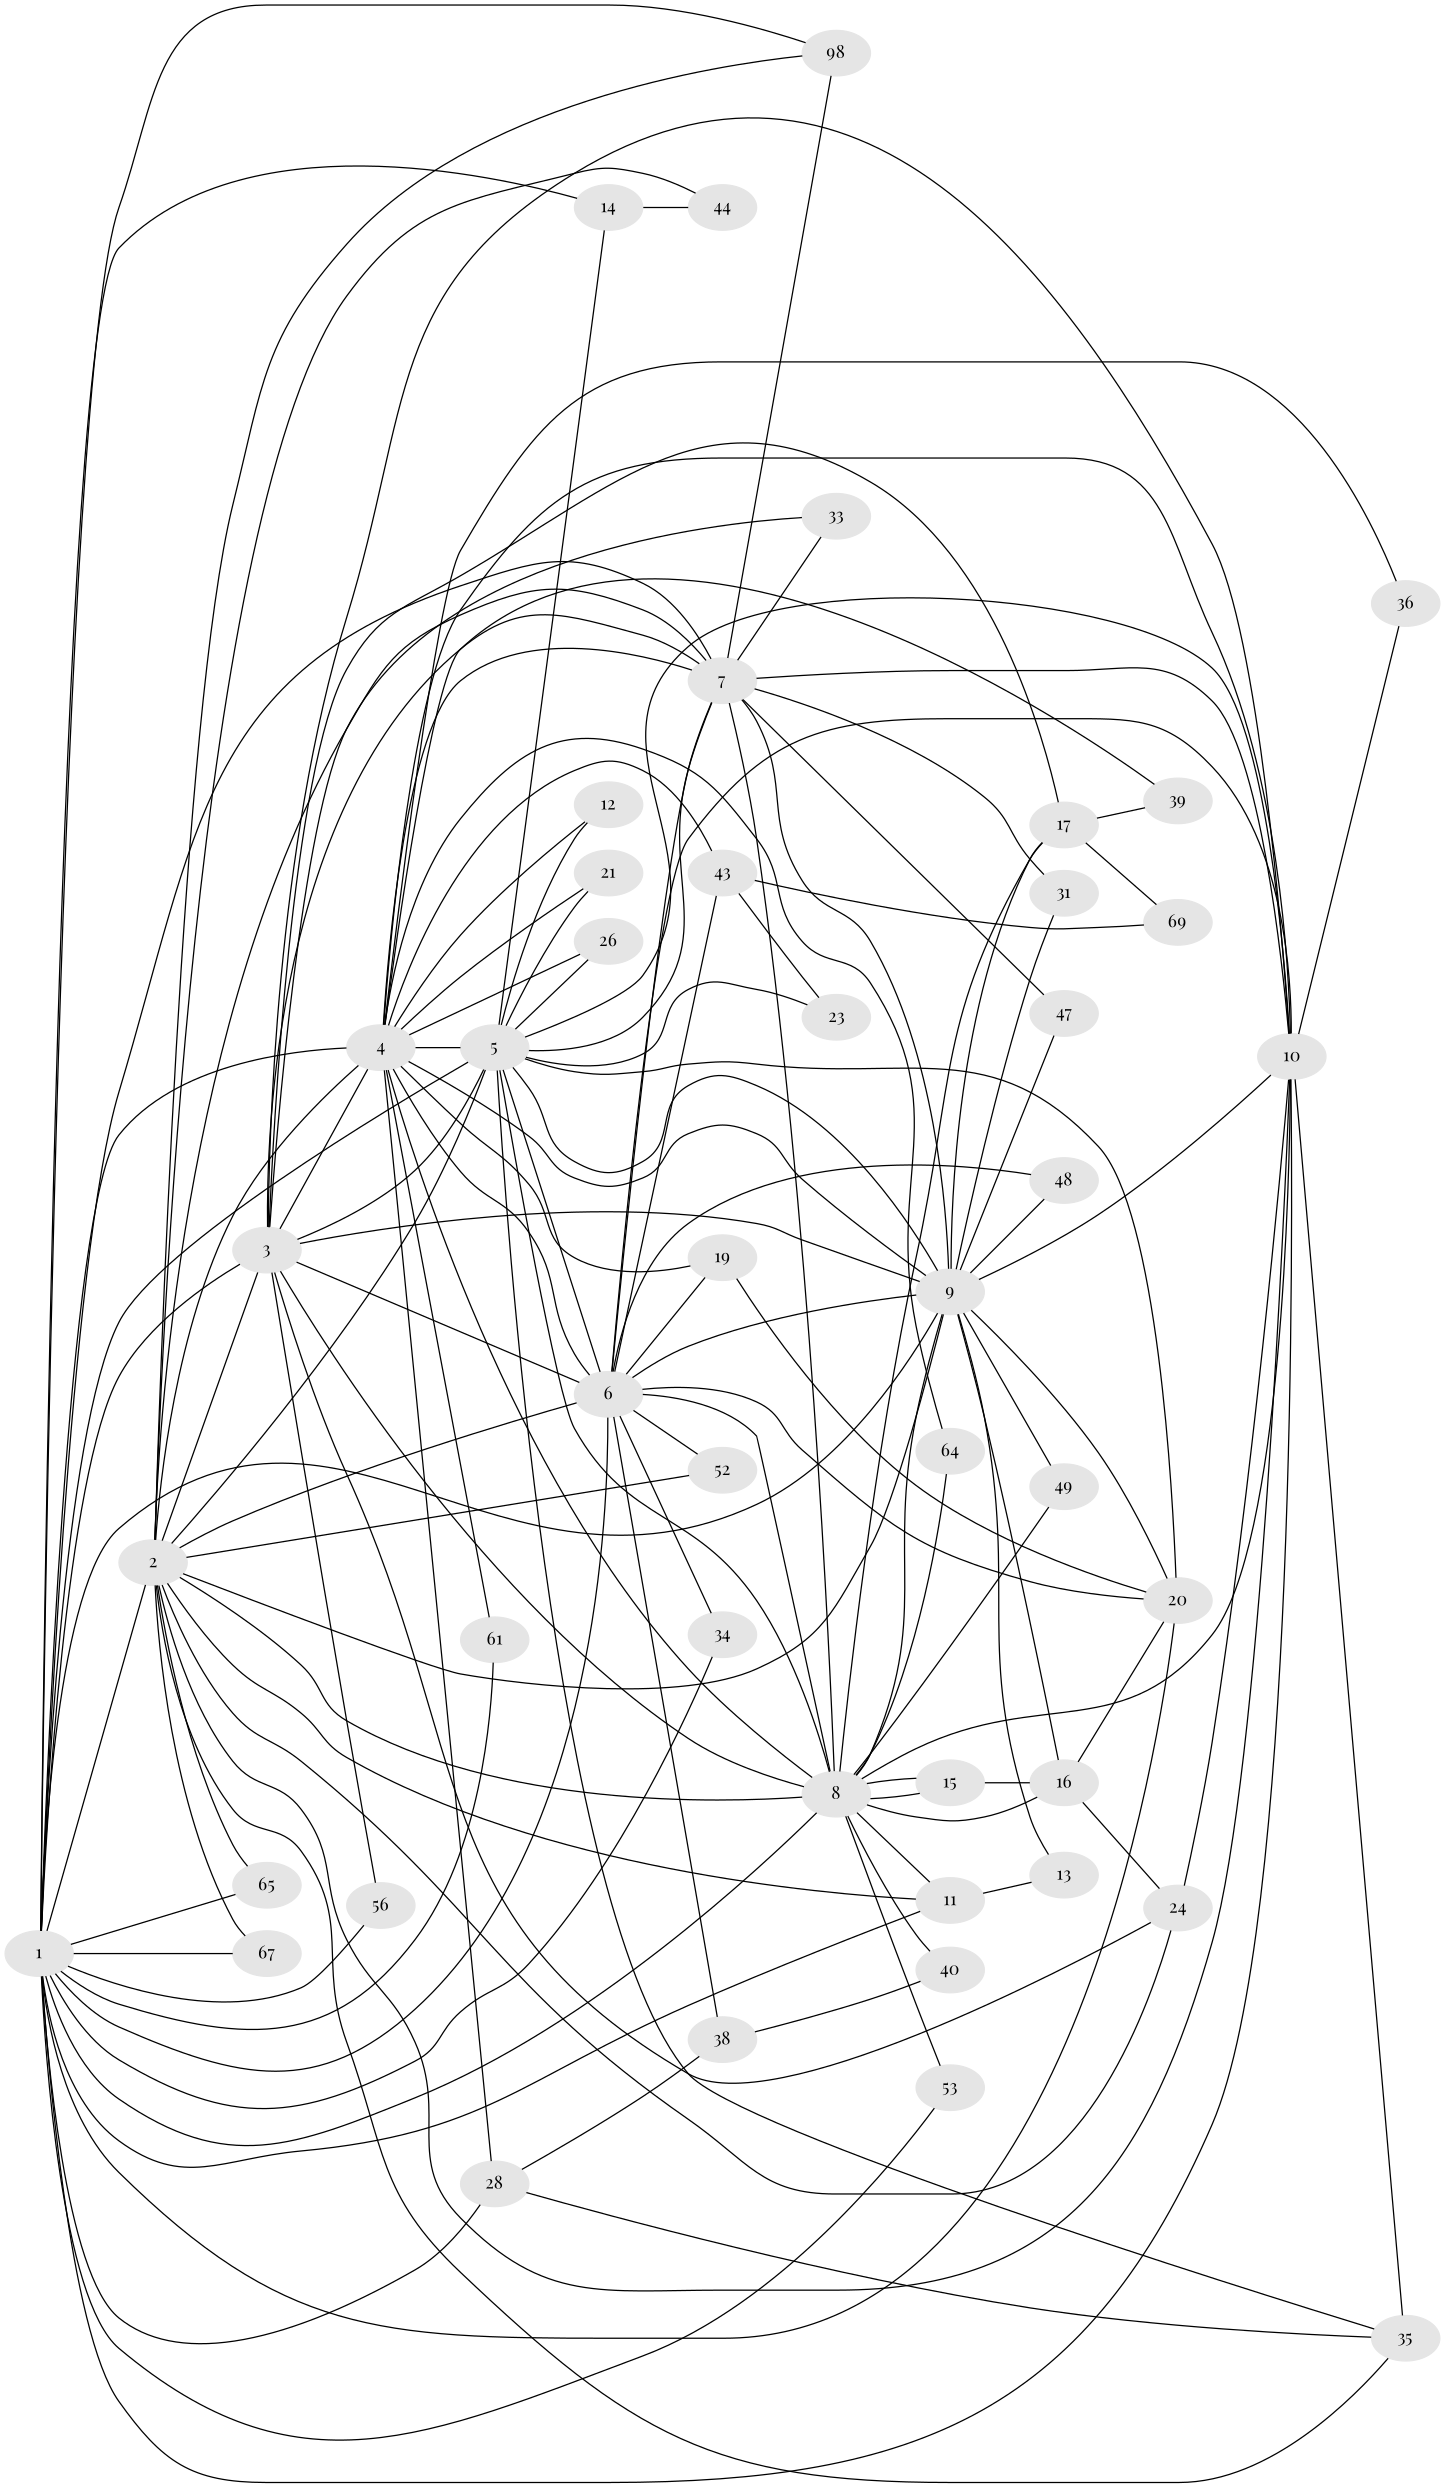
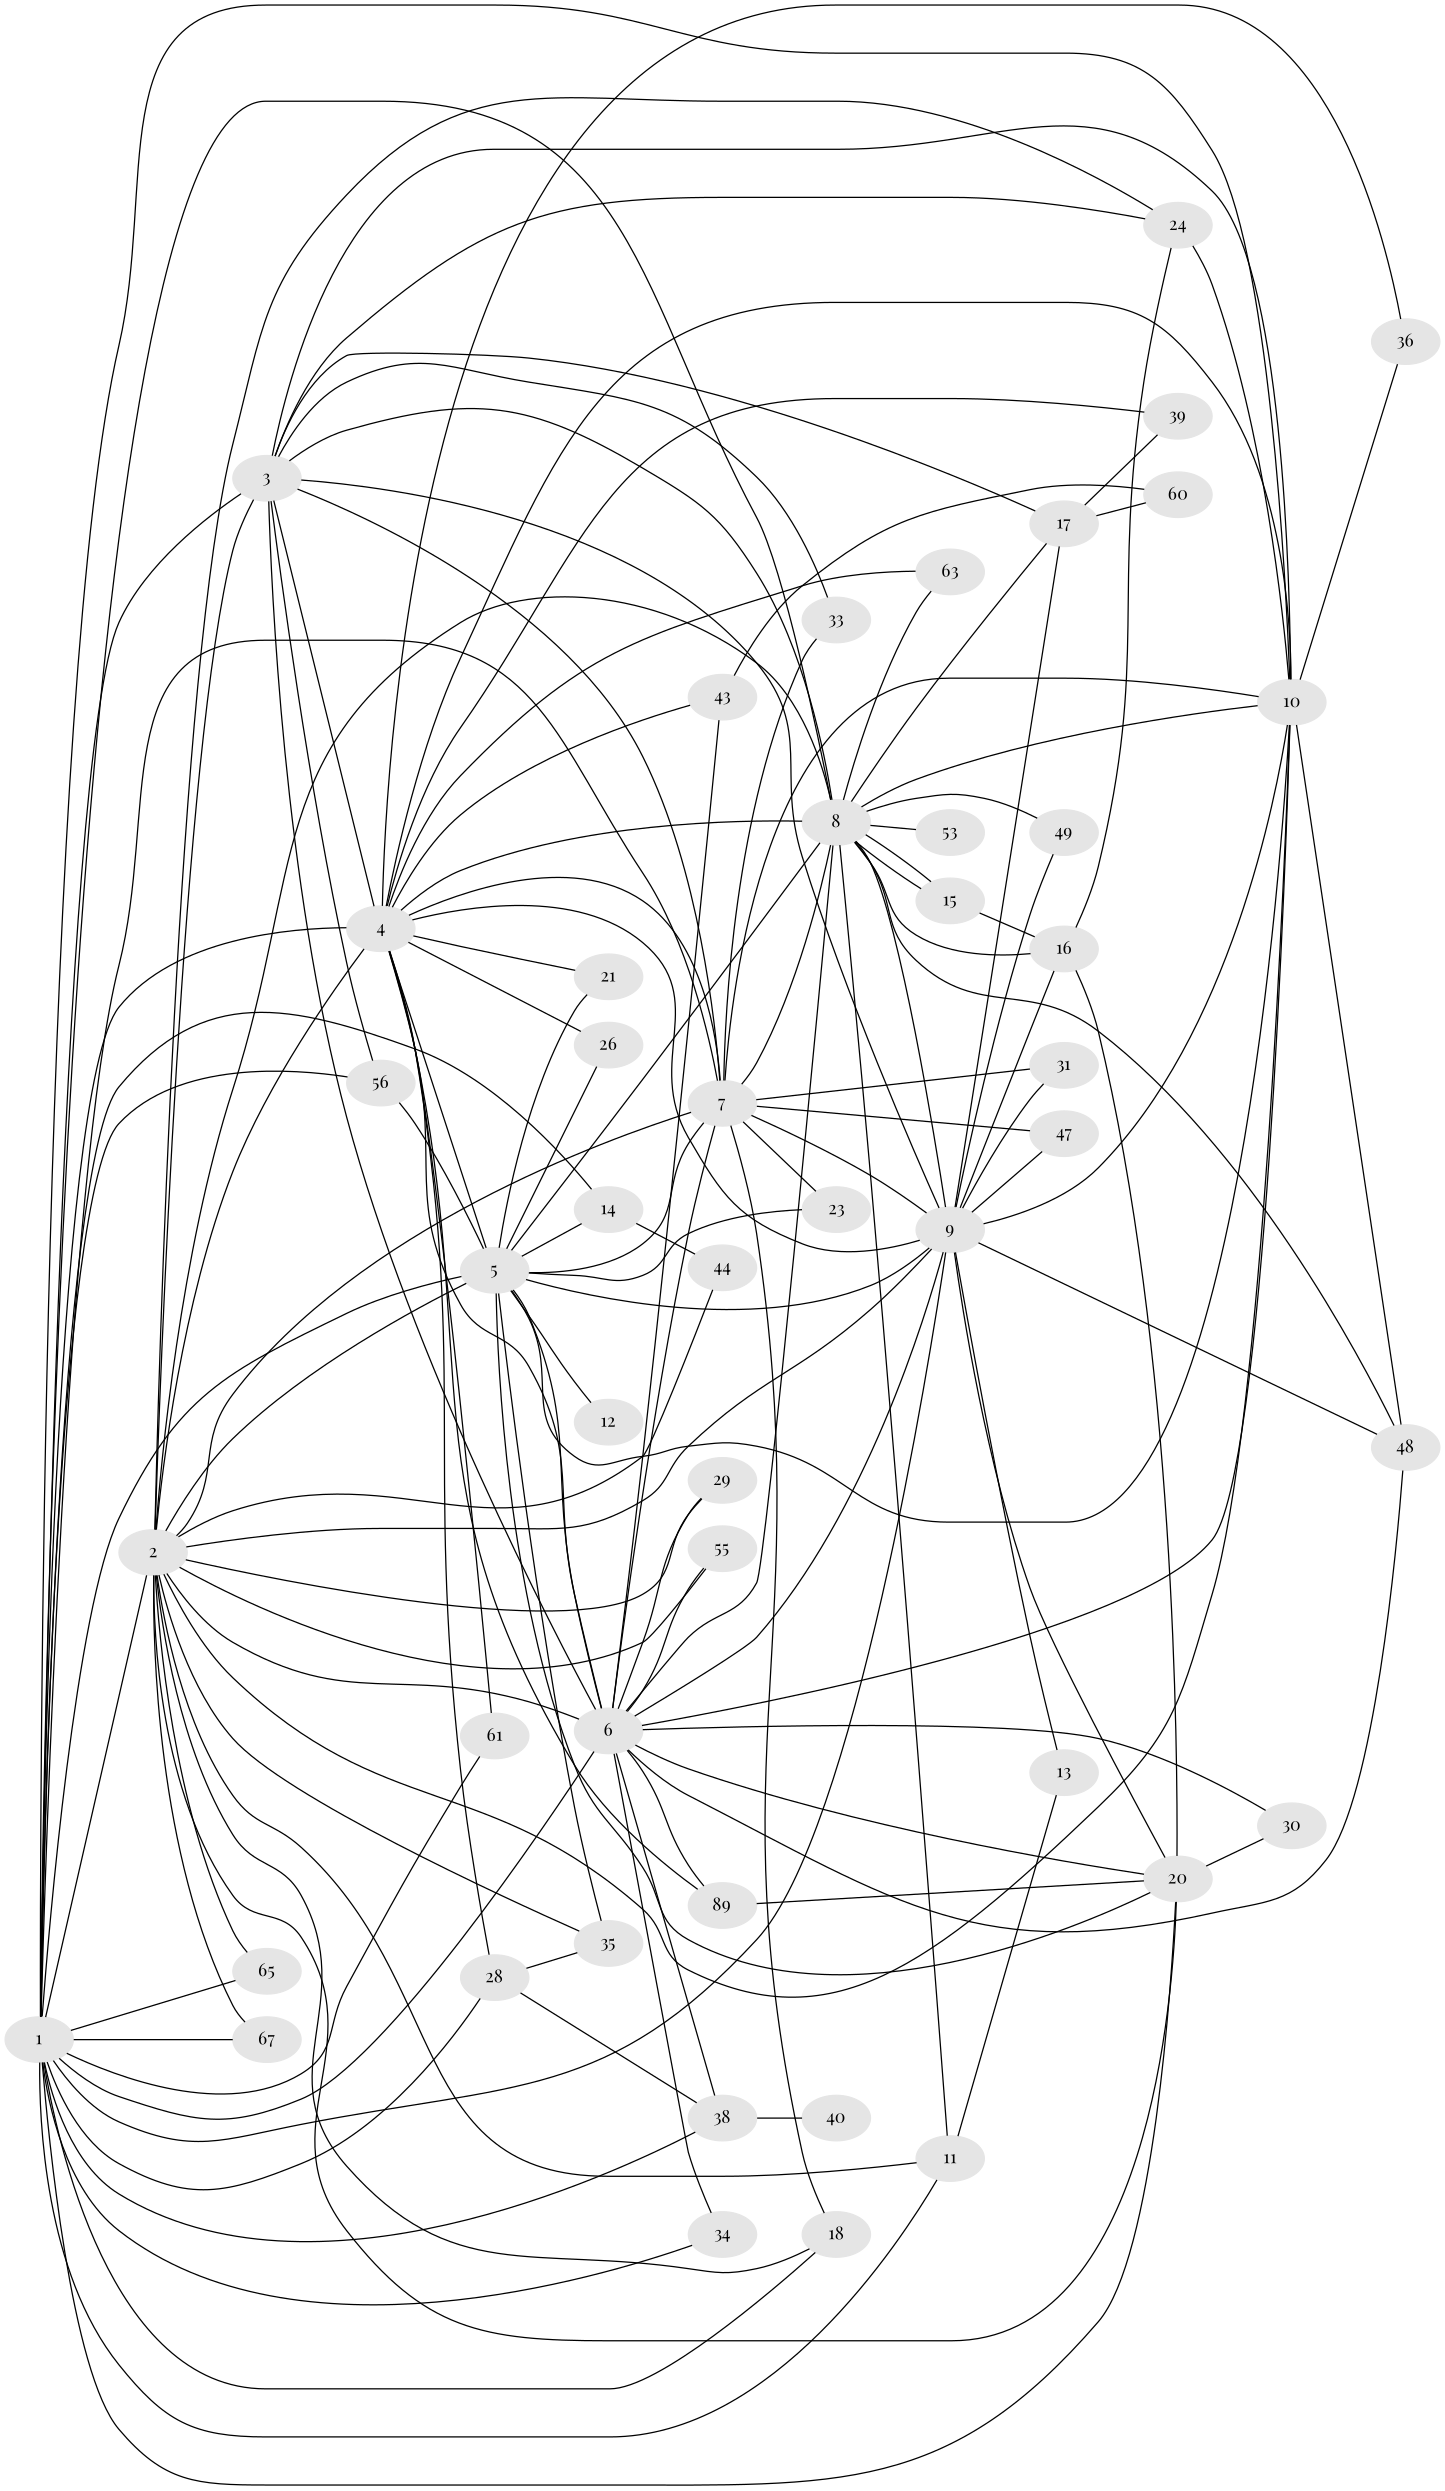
(836, 53) -> (836, 2234)
(480, 915) -> none
(1178, 922) -> (1178, 495)
(778, 946) -> (779, 1157)
(428, 1157) -> (445, 1174)
(722, 1258) -> (722, 1906)
(950, 1451) -> (950, 572)
(722, 1470) -> (722, 1549)
none -> (722, 1480)
(1349, 1697) -> (1349, 1075)
none -> (1292, 1826)
(885, 1886) -> (1144, 1071)
none -> (538, 2338)
(377, 2437) -> (335, 2239)
